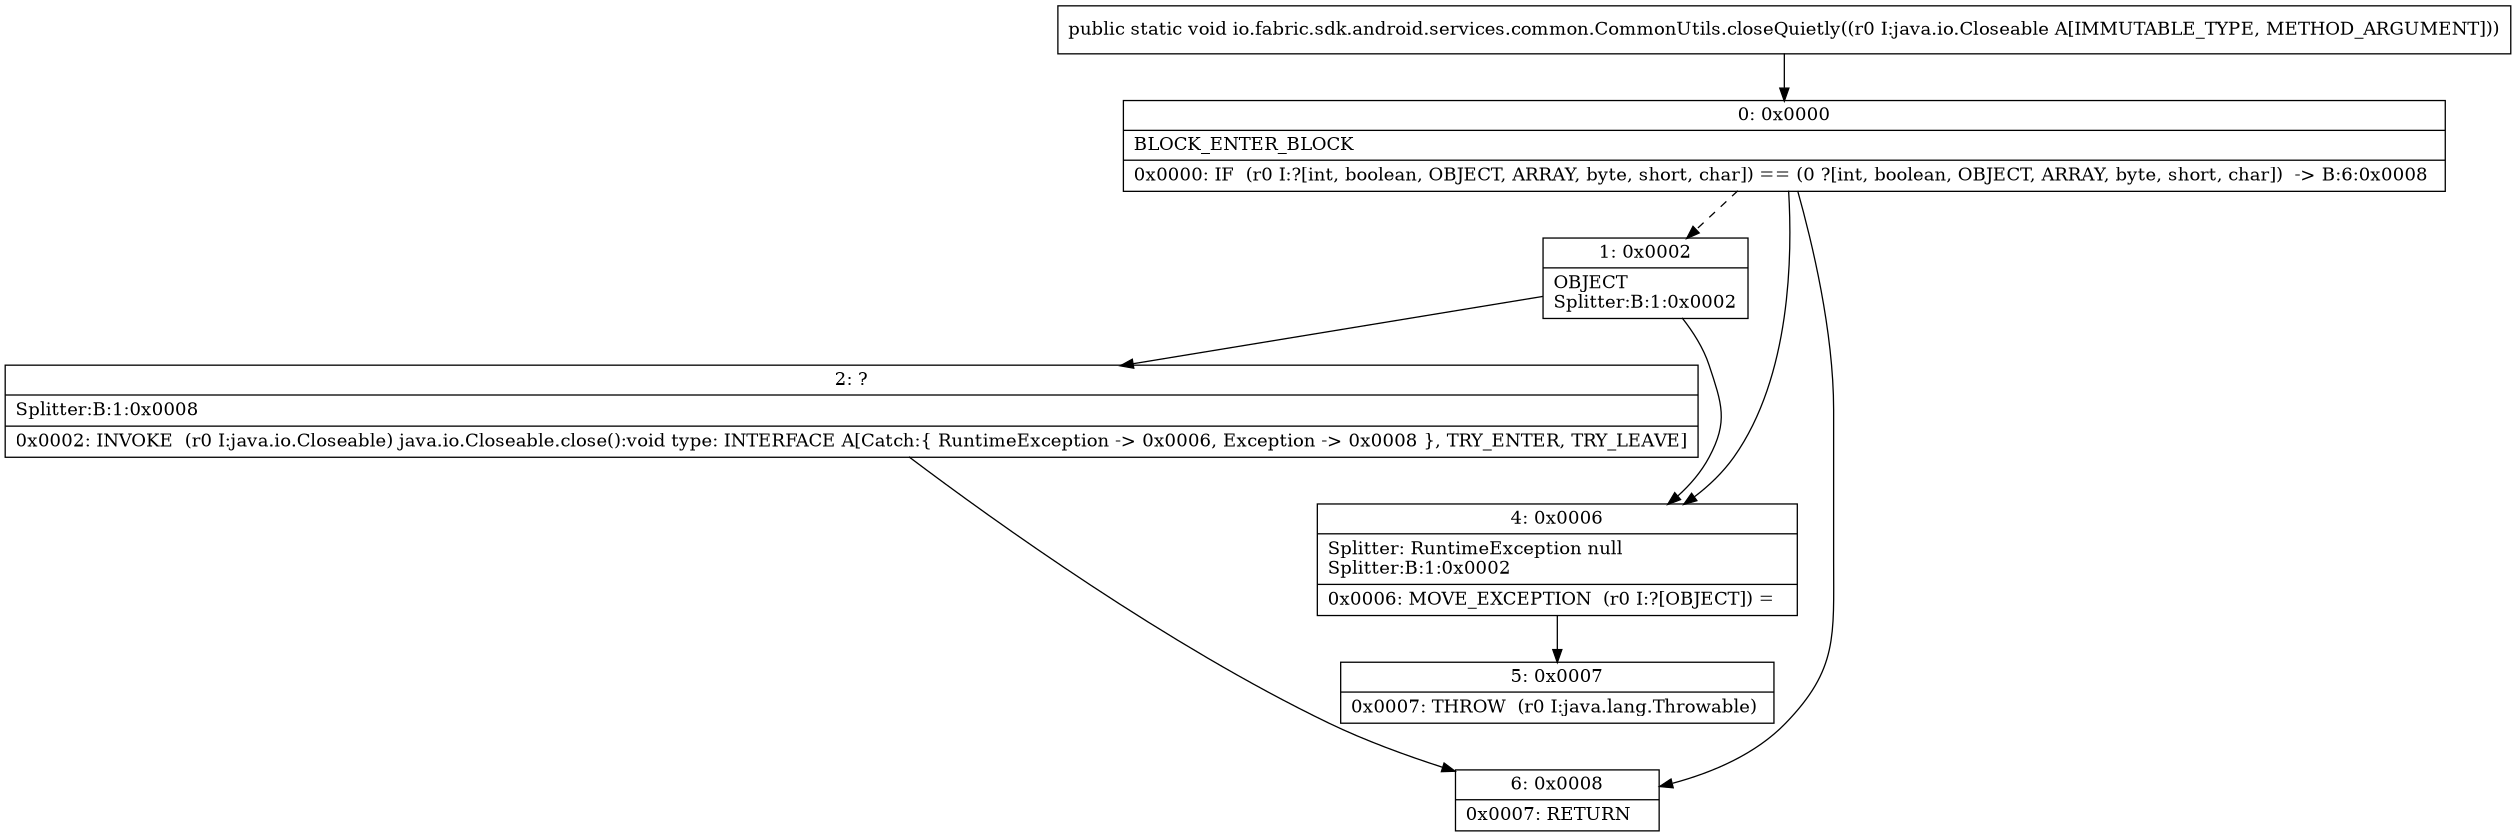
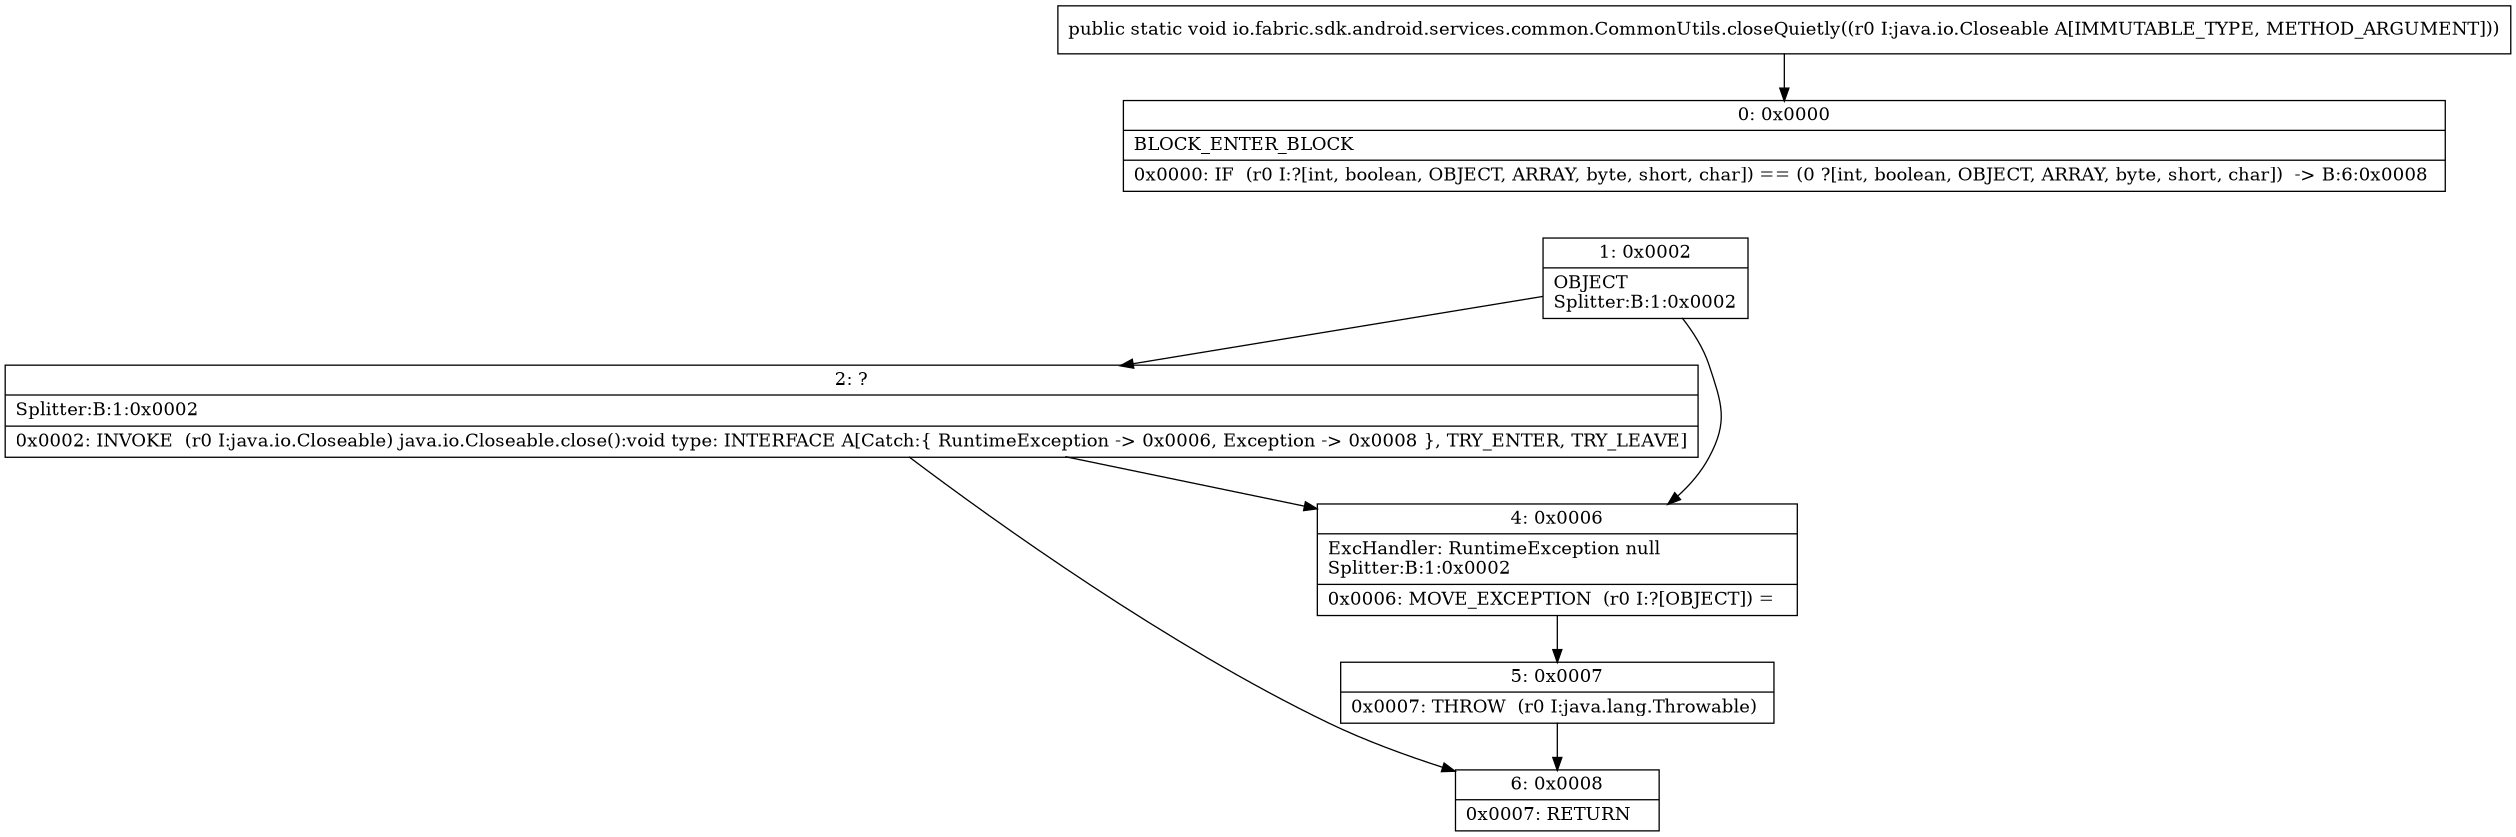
(1717, 210) -> none
(1777, 356) -> (1185, 481)
(108, 410) -> (108, 410)
(1834, 527) -> (1557, 740)
(1476, 549) -> (1494, 549)
